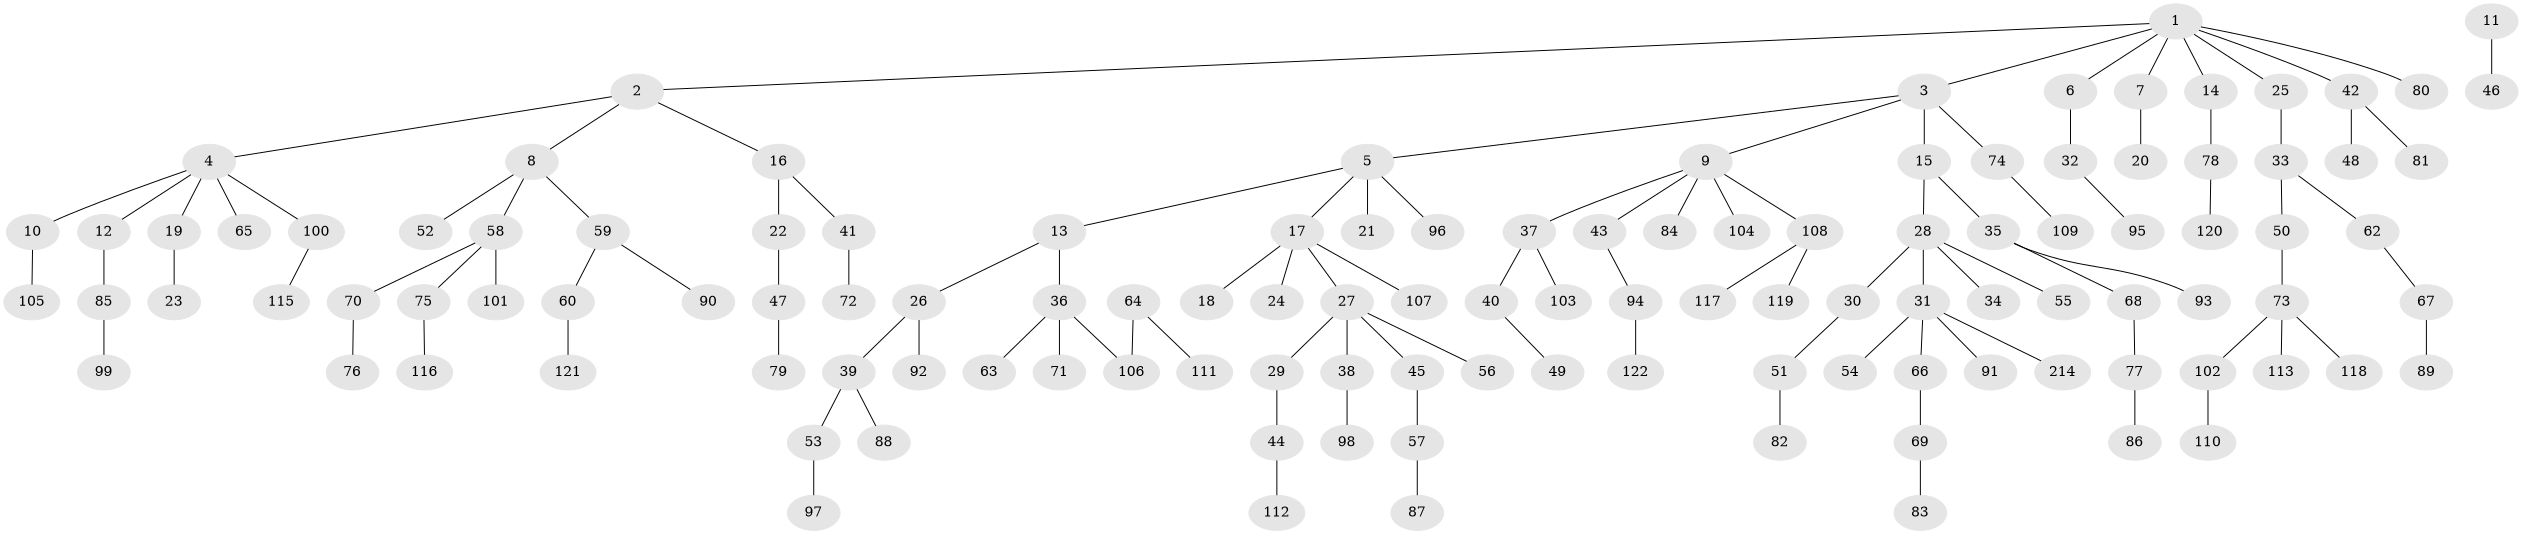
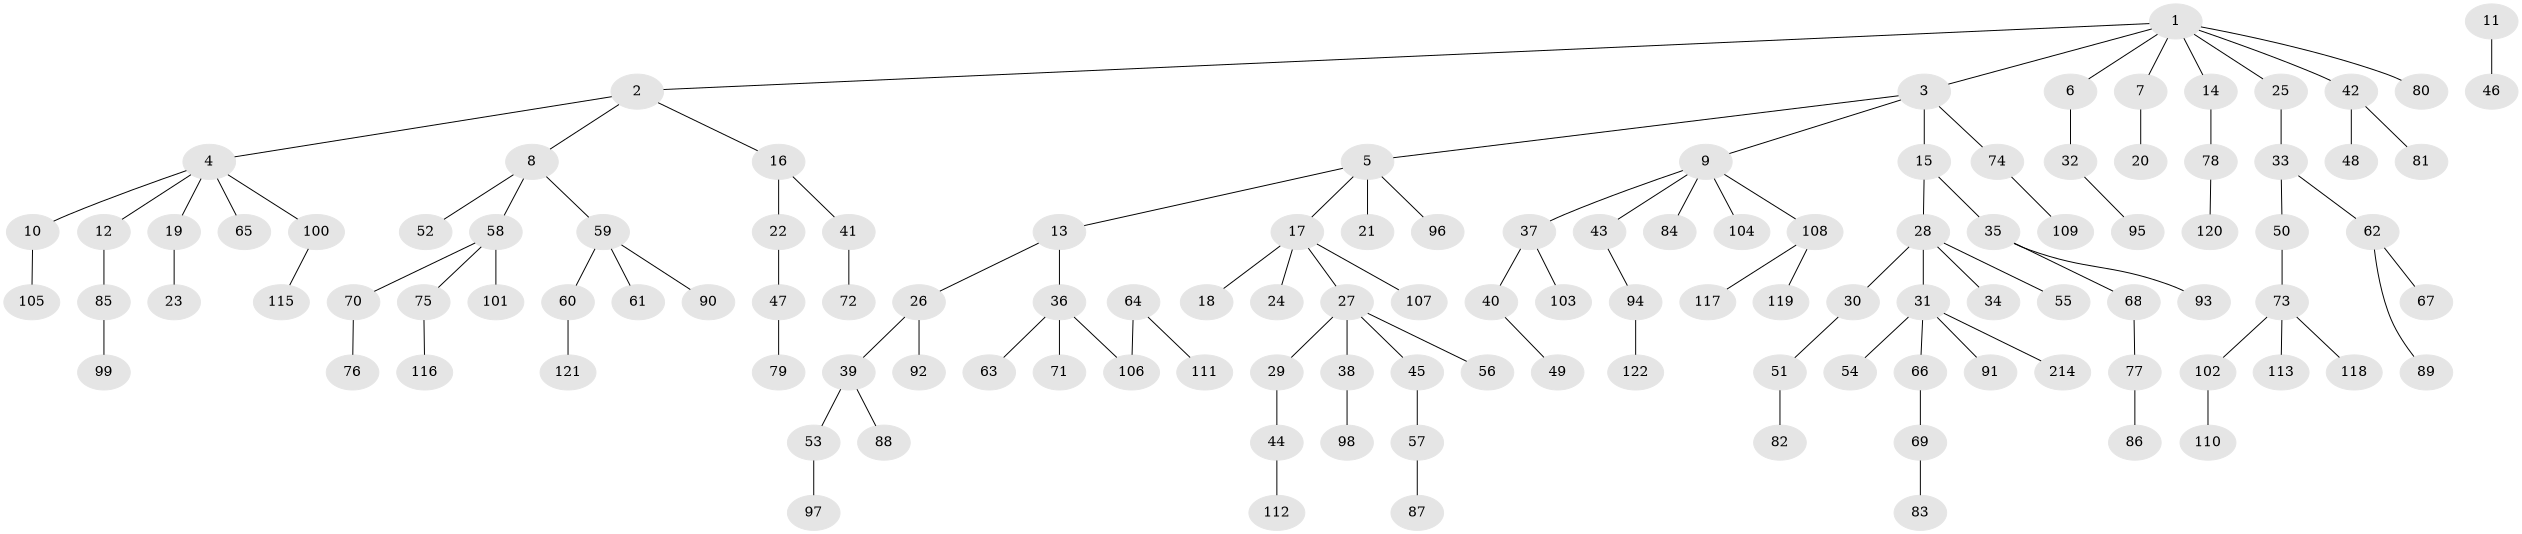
none -> (638, 302)
(2426, 337) -> (2386, 306)
